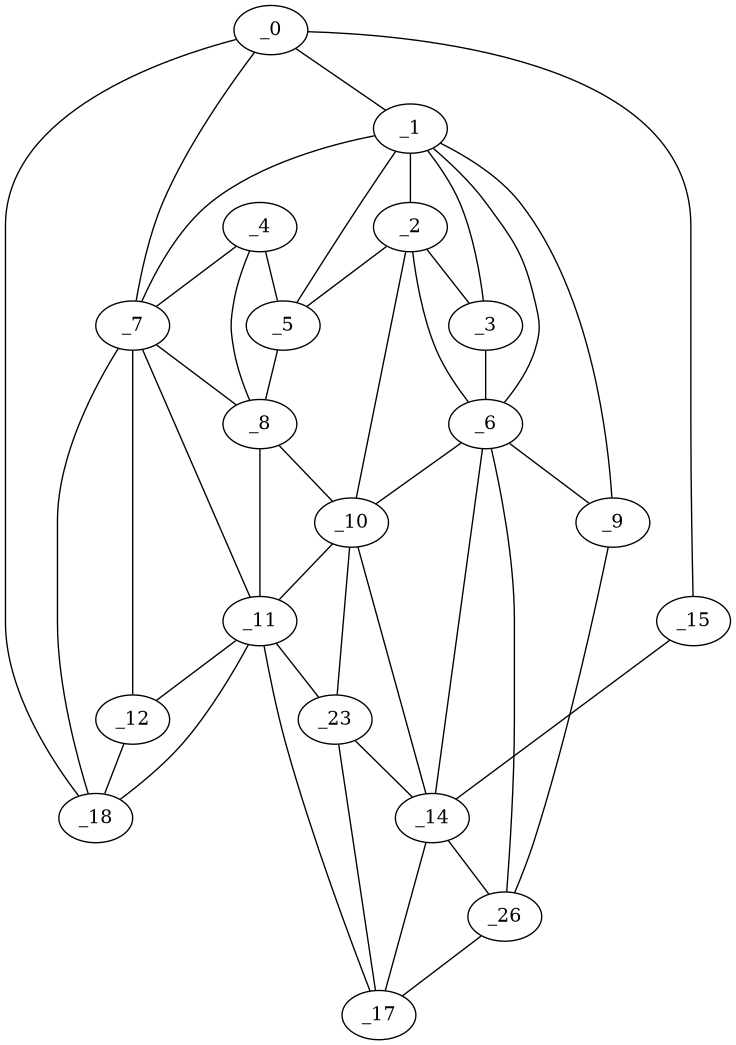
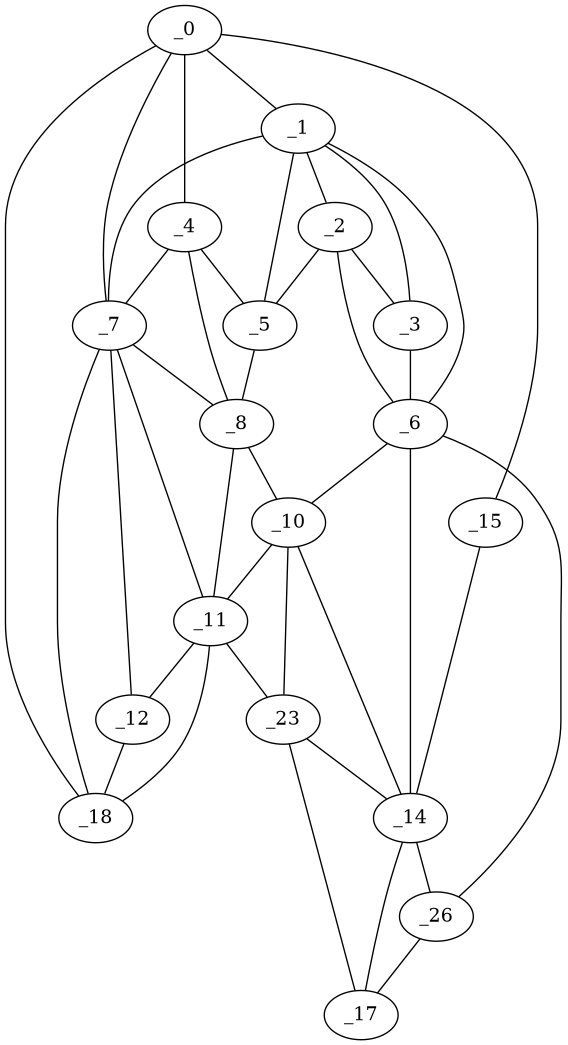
none -> (185, 129)
(381, 375) -> none
(613, 523) -> none
(309, 821) -> none
